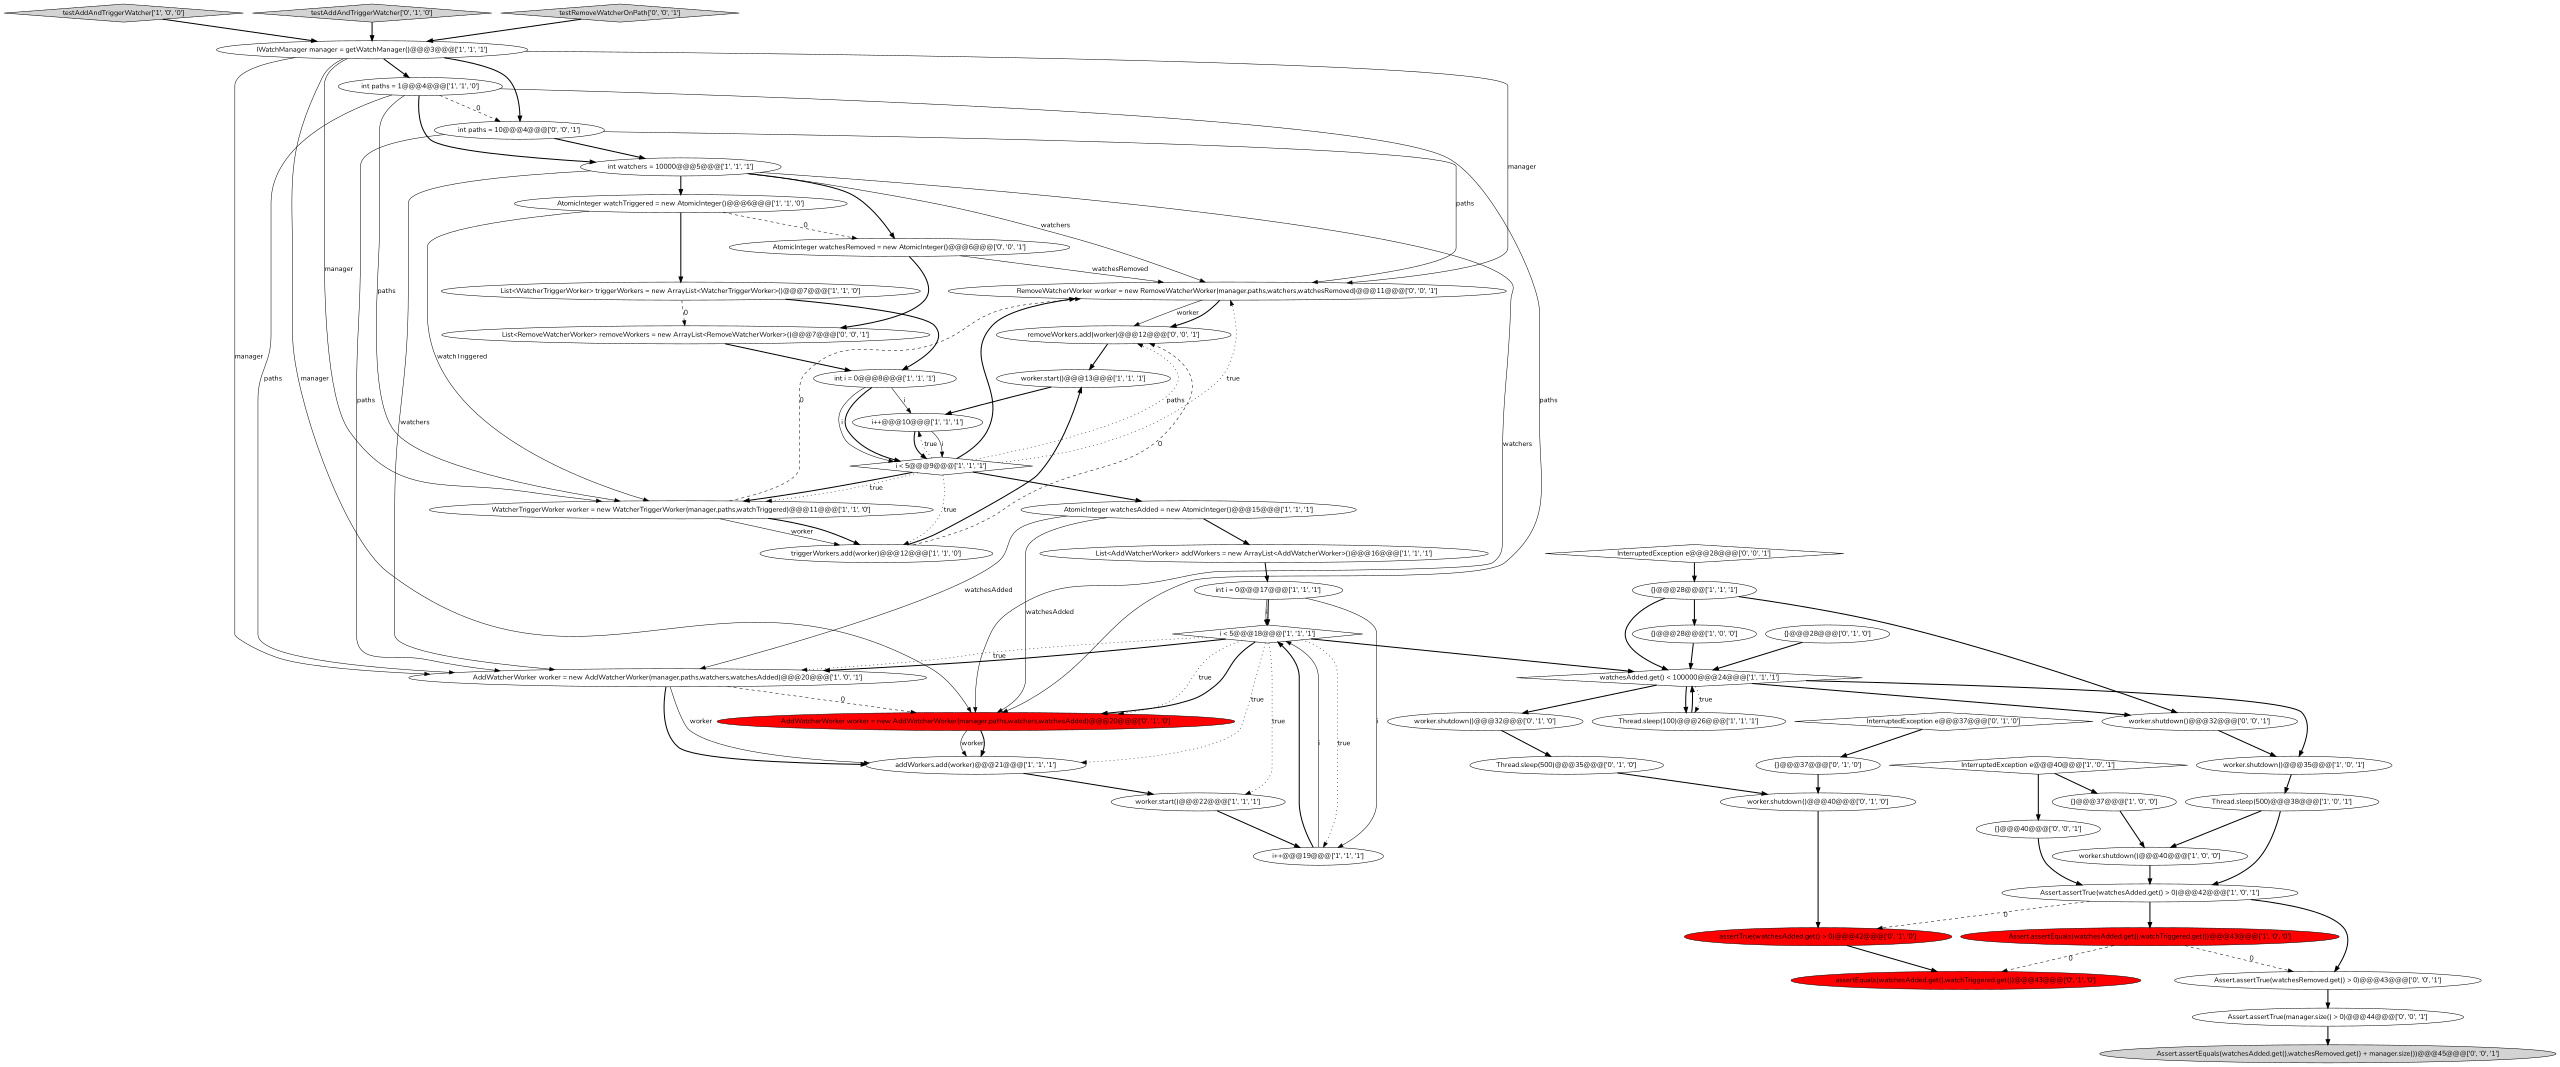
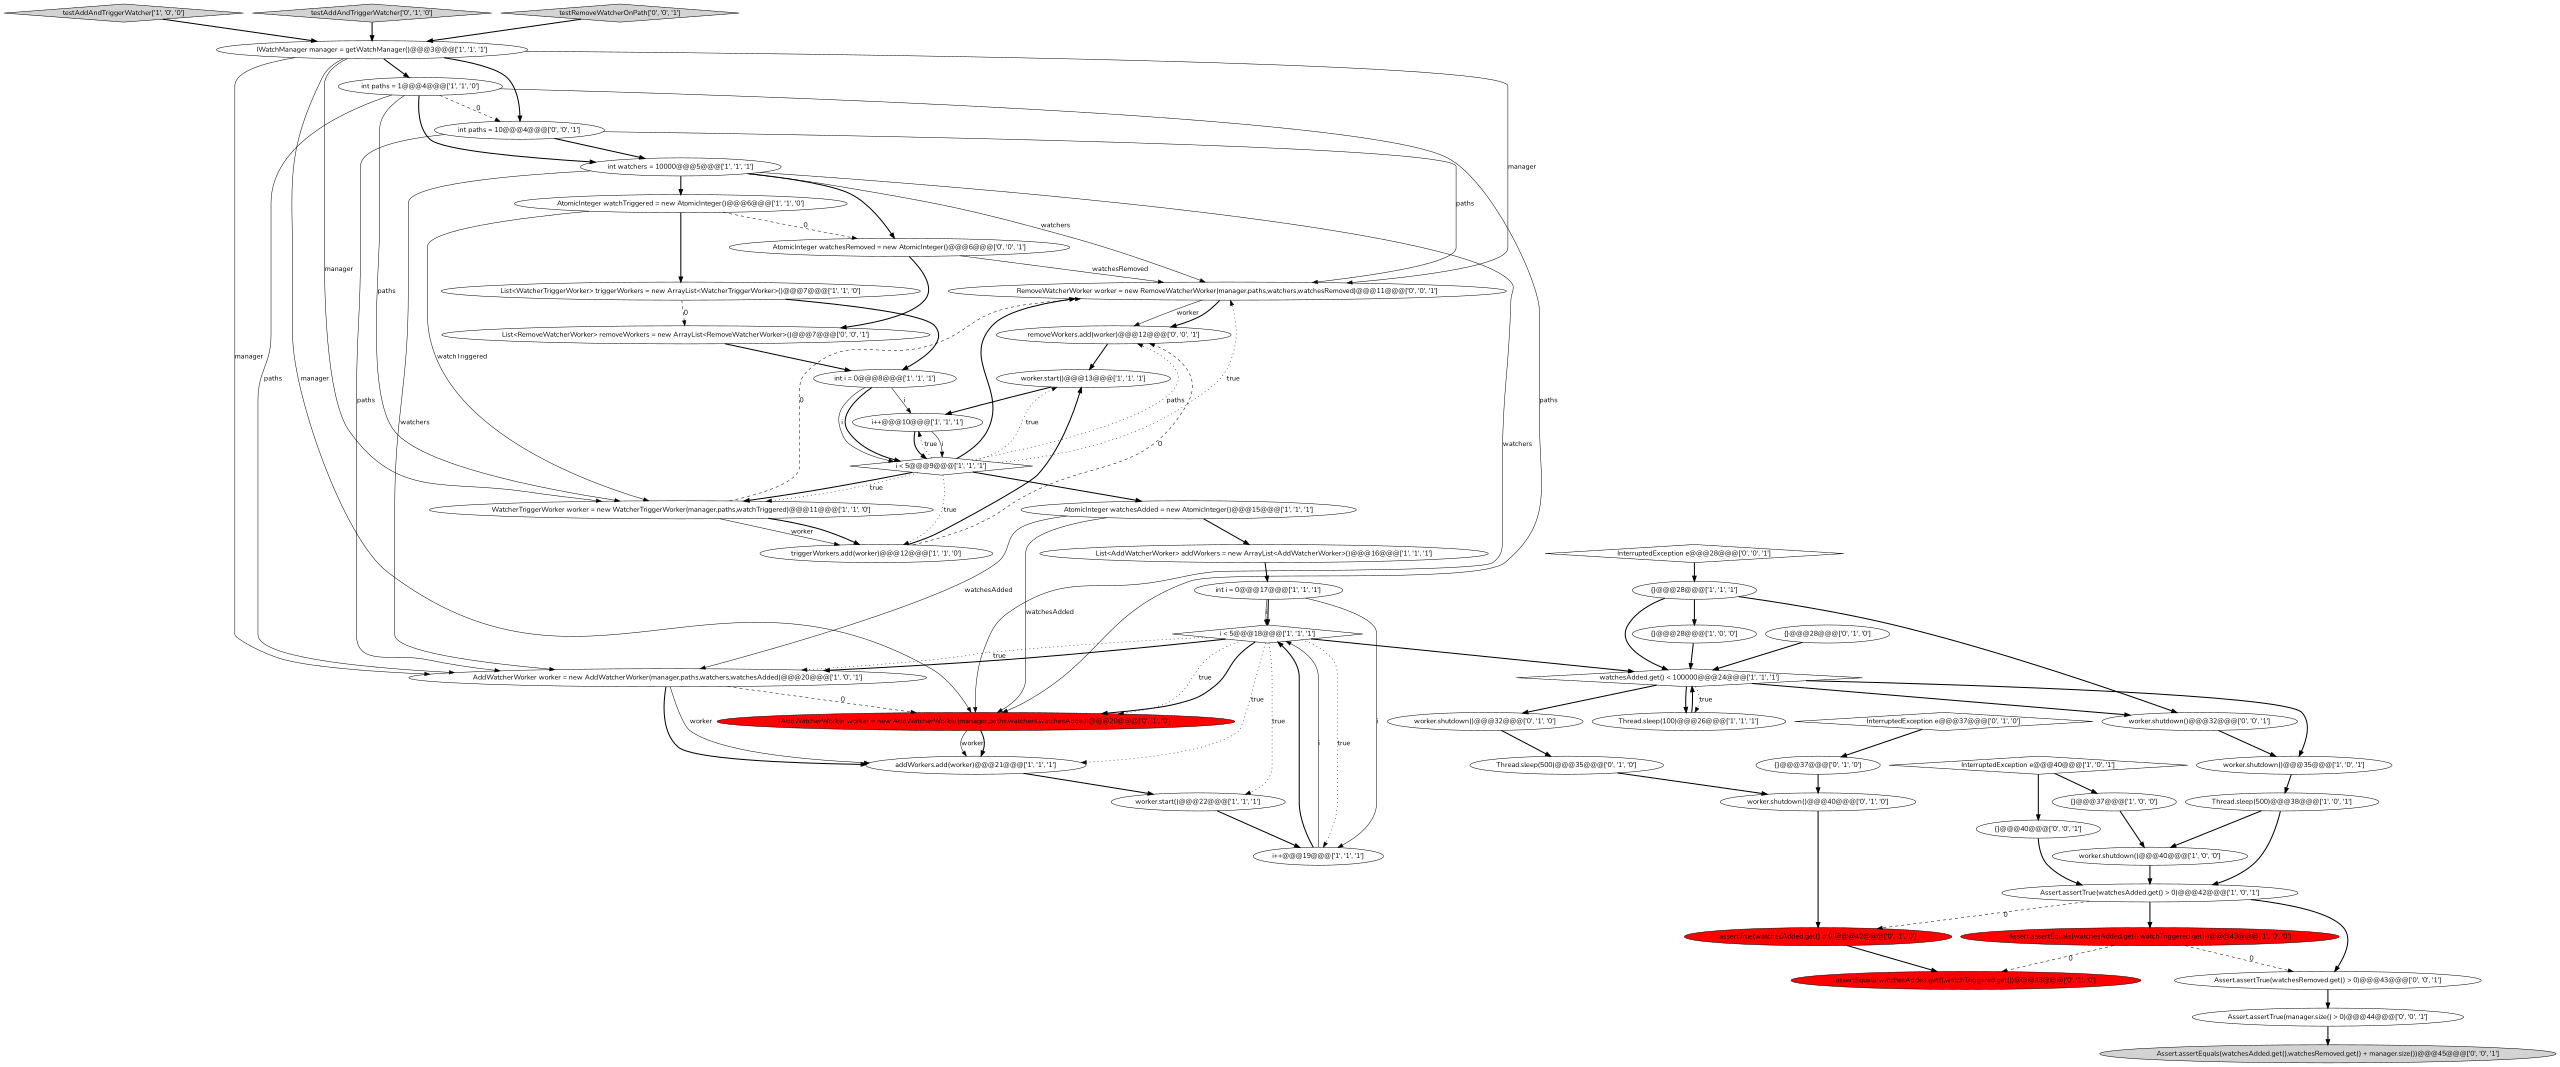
none -> (1019, 430)
